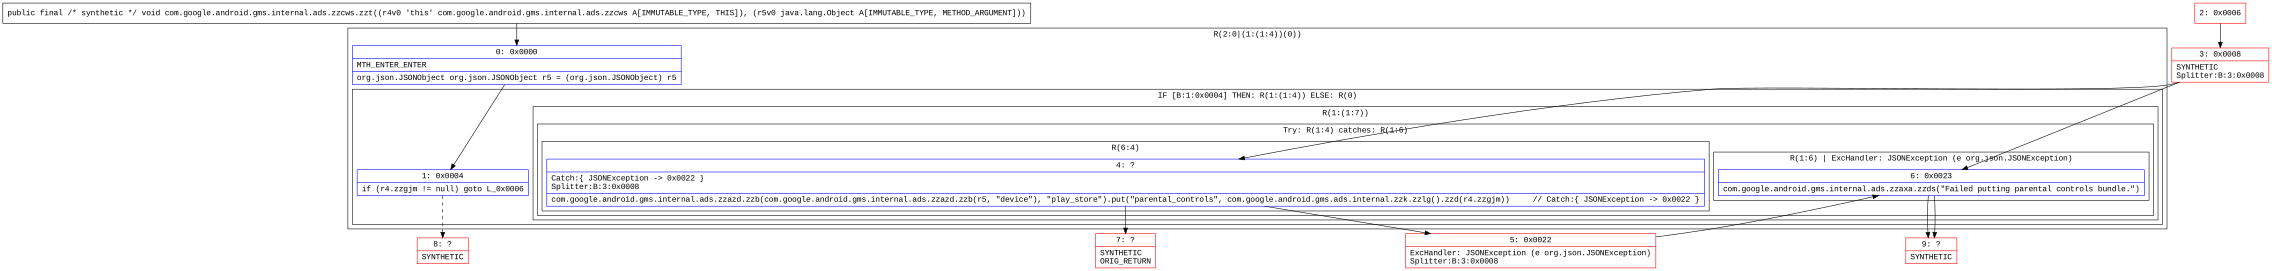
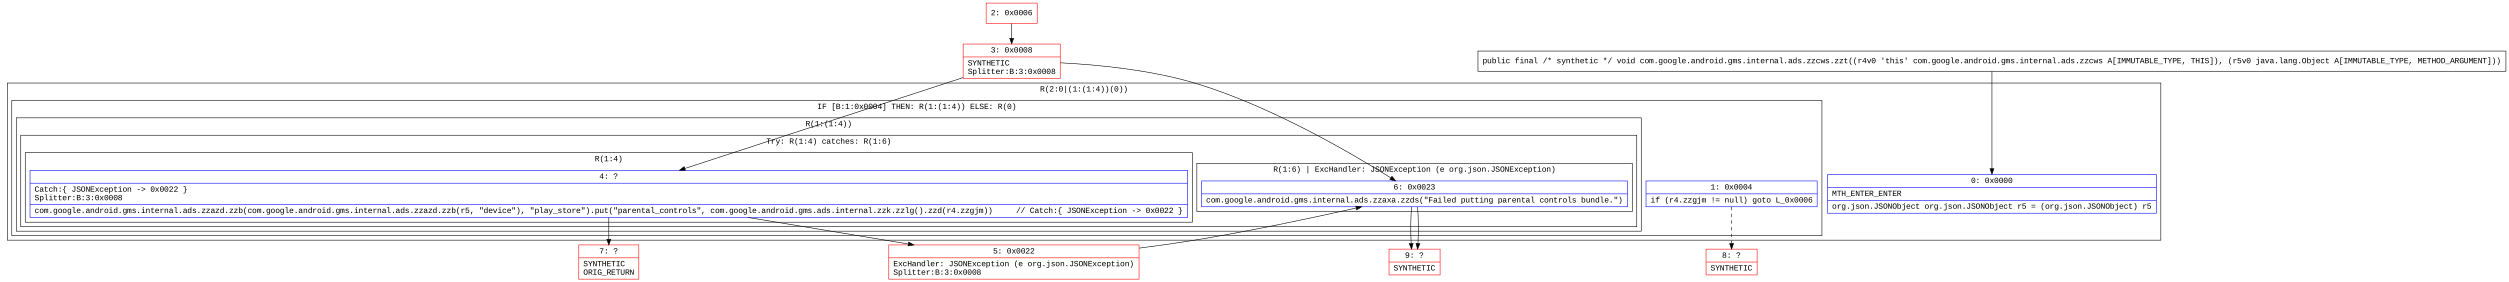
(1346, 113) -> (829, 124)
(479, 125) -> none
(1126, 148) -> (609, 159)
